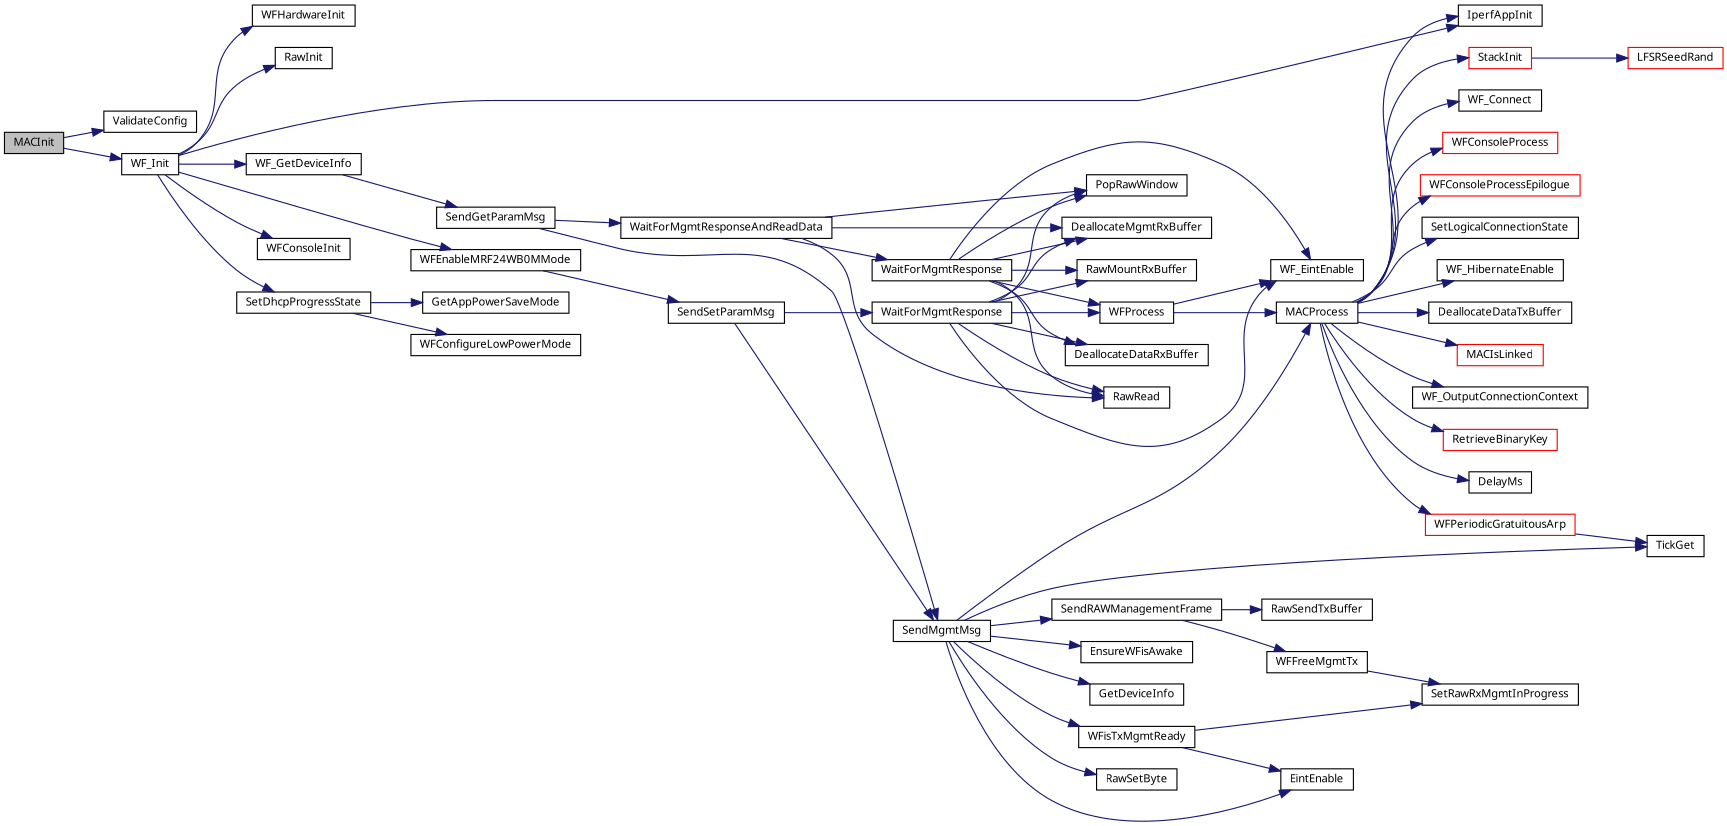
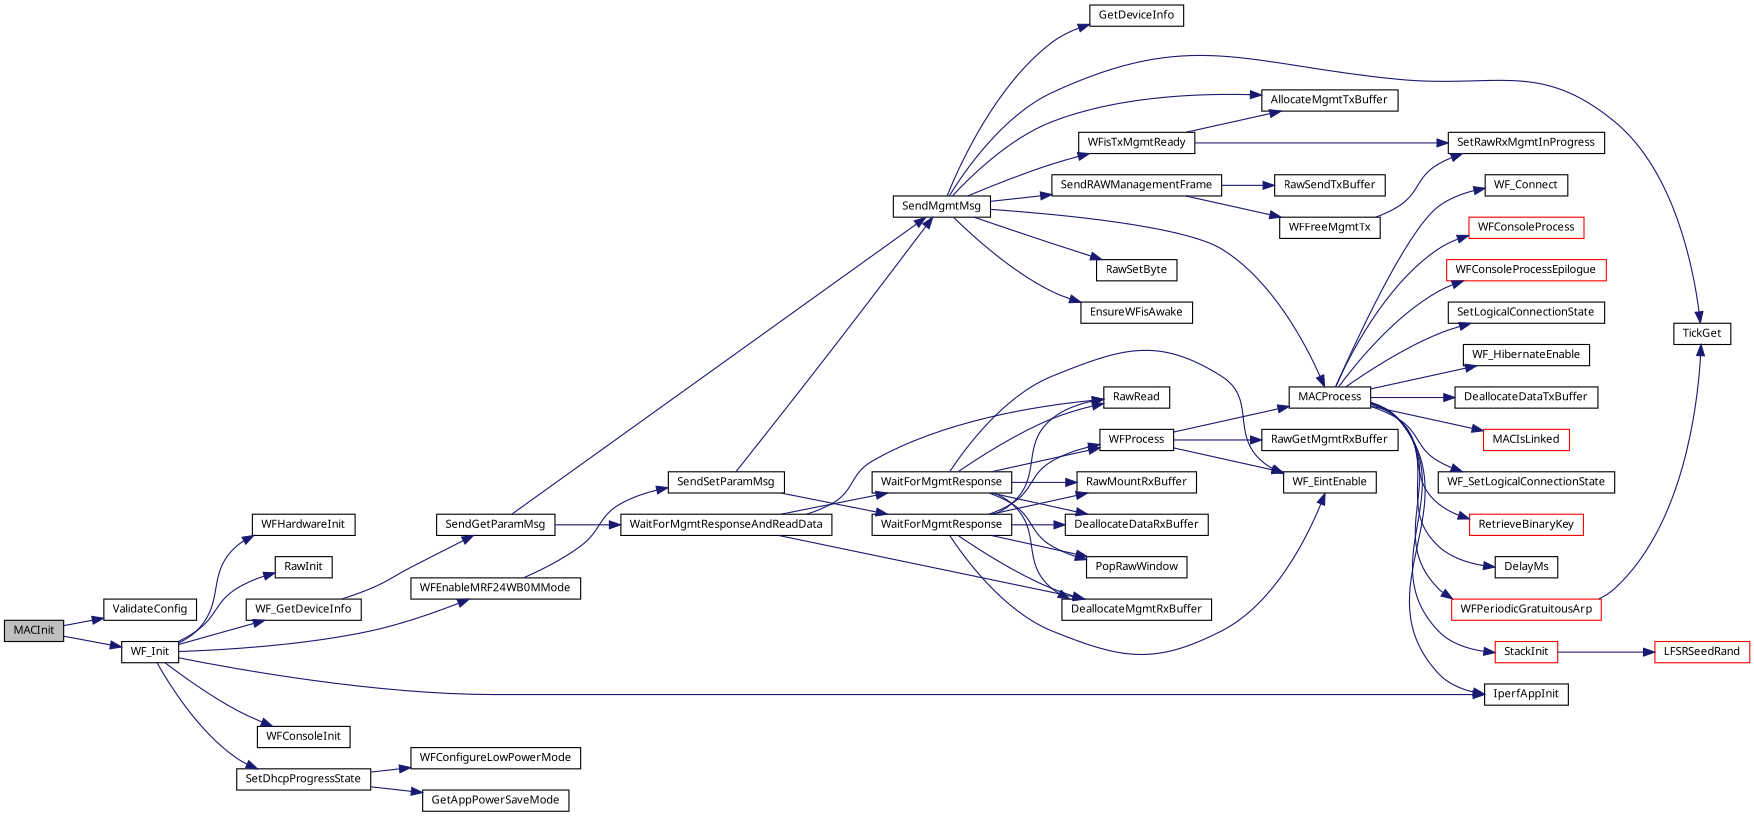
(950, 204) -> none
(1500, 398) -> (1526, 482)
none -> (1330, 440)
(1317, 779) -> (1330, 100)
